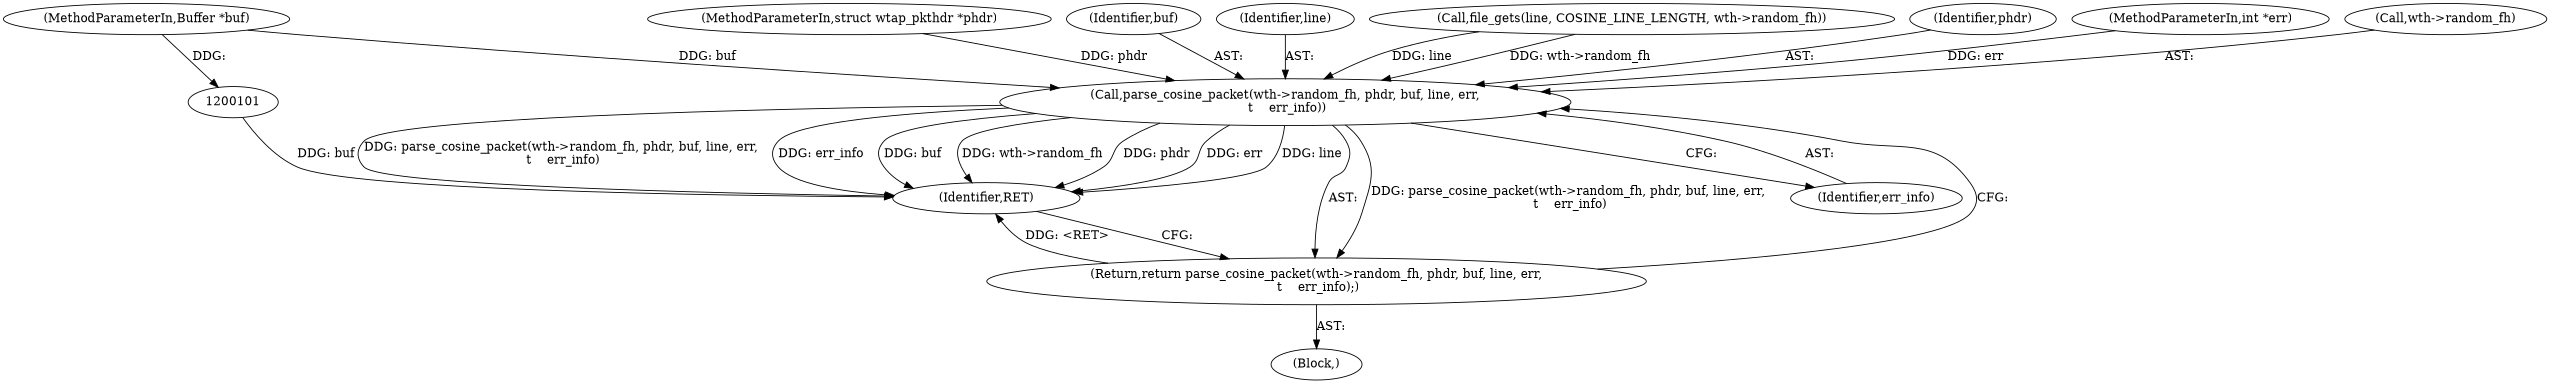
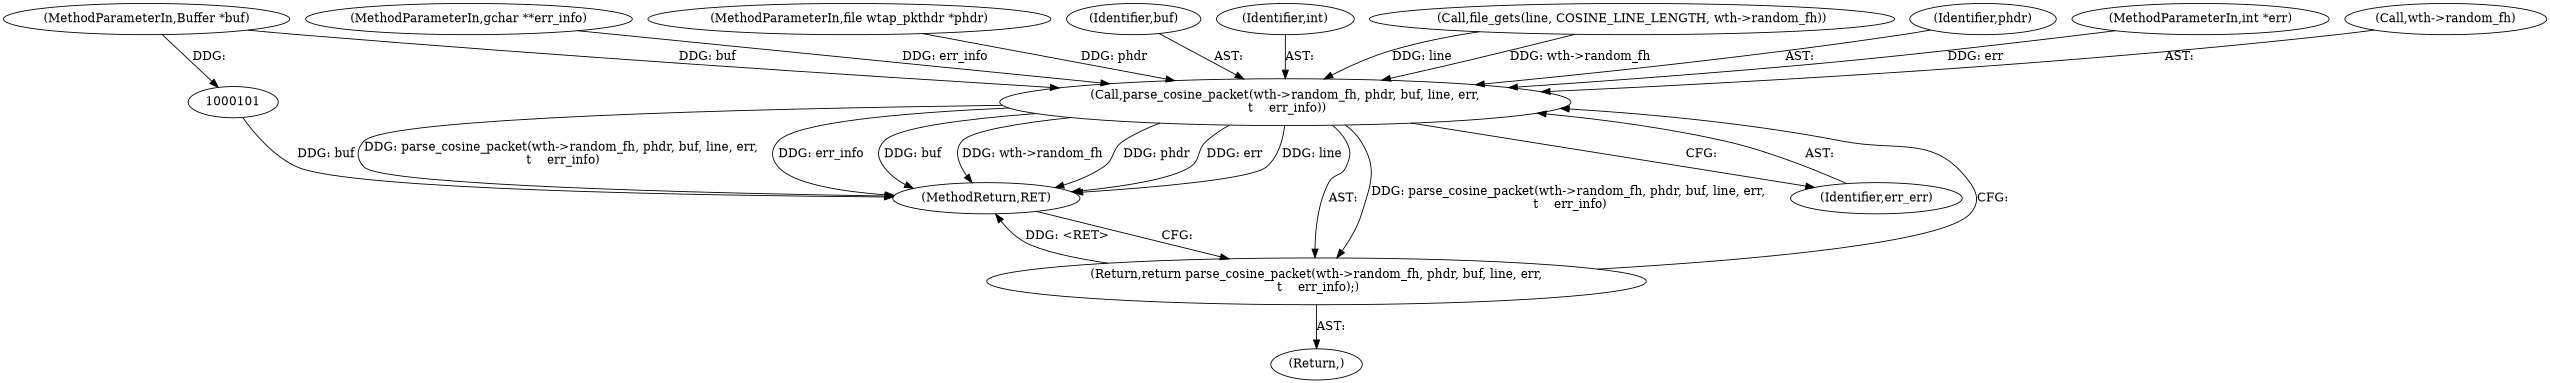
none -> (469, 19)
(849, 19) -> (849, 19)
(1285, 19) -> (1285, 19)
(233, 102) -> (233, 102)
(986, 198) -> (986, 198)
(1876, 198) -> (1876, 198)
(1317, 364) -> (1317, 364)
